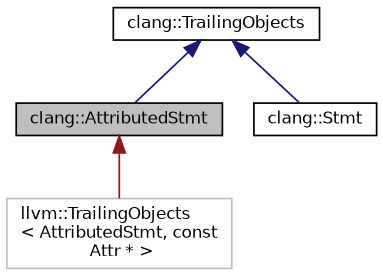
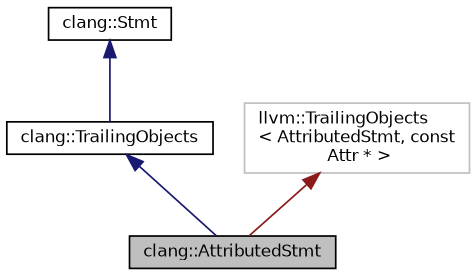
(272, 77) -> (110, 90)
(119, 176) -> (278, 210)
